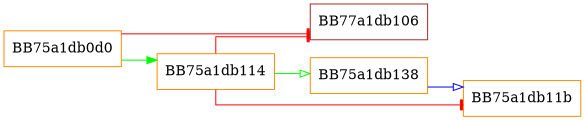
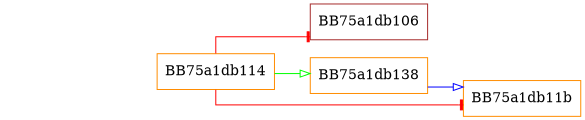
(369, 22) -> (369, 22)
(63, 49) -> none
